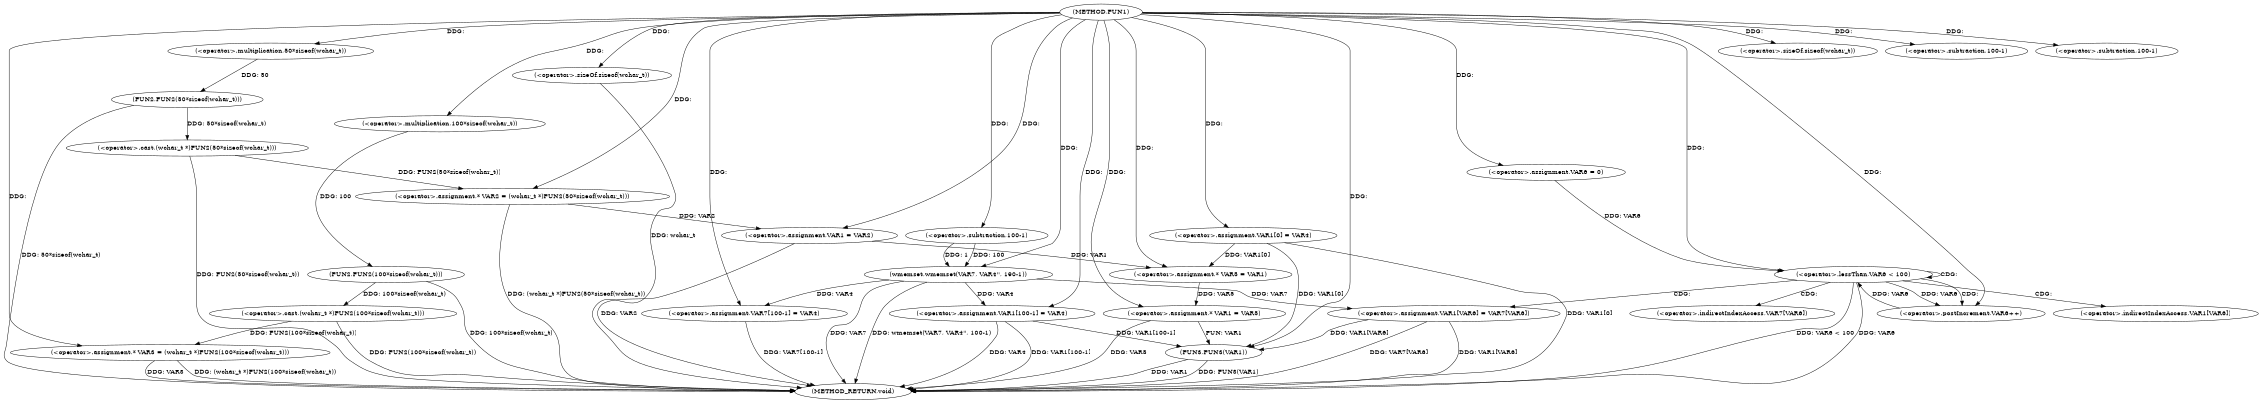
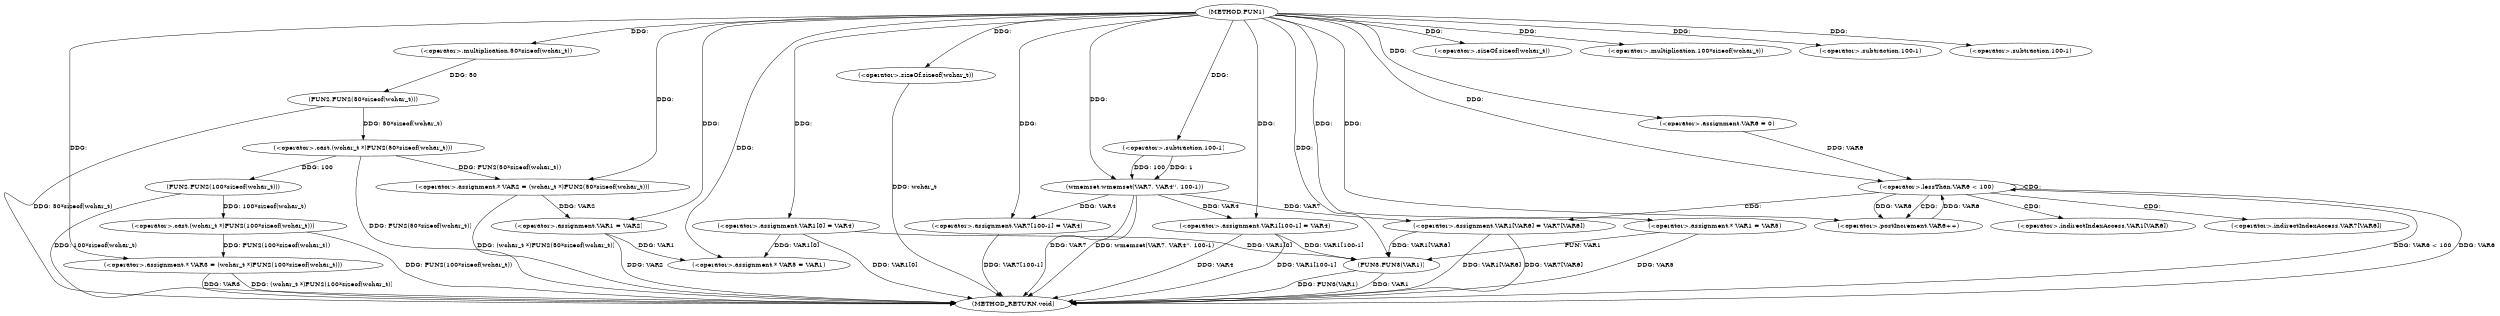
(322, 185) -> (295, 167)
(958, 275) -> (1135, 187)
(1198, 292) -> none
